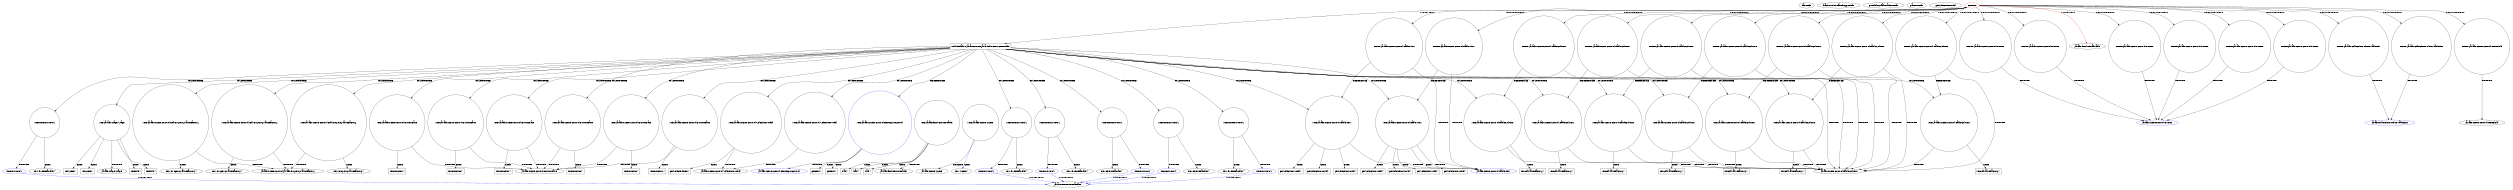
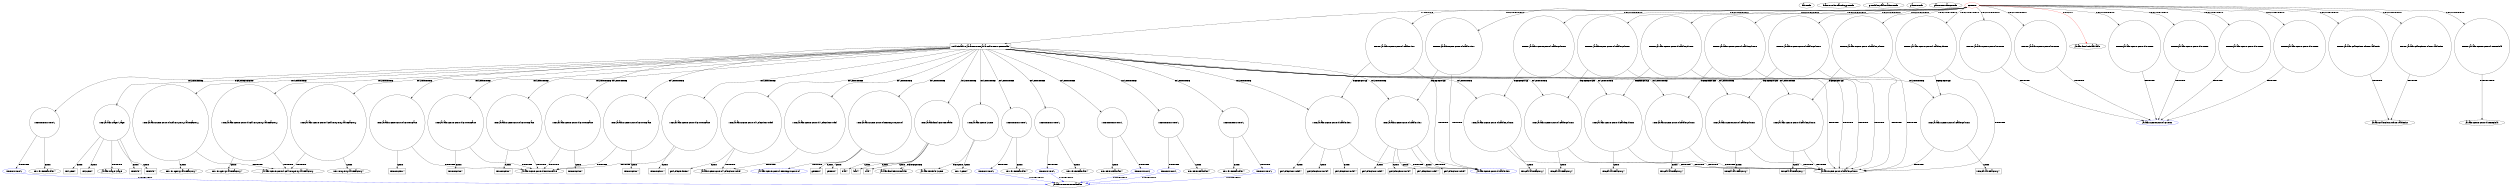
(1946, 5) -> (1946, 5)
(1427, 12) -> (1427, 12)
(2068, 12) -> (2068, 12)
none -> (964, 75)
none -> (980, 76)
(244, 81) -> (244, 81)
(938, 81) -> (938, 81)
(2487, 81) -> (2487, 81)
(880, 123) -> (880, 123)
(2390, 123) -> (2390, 123)
(968, 153) -> (968, 153)
(915, 165) -> (915, 165)
(288, 171) -> (288, 171)
(932, 171) -> (932, 171)
(1068, 185) -> (1068, 185)
